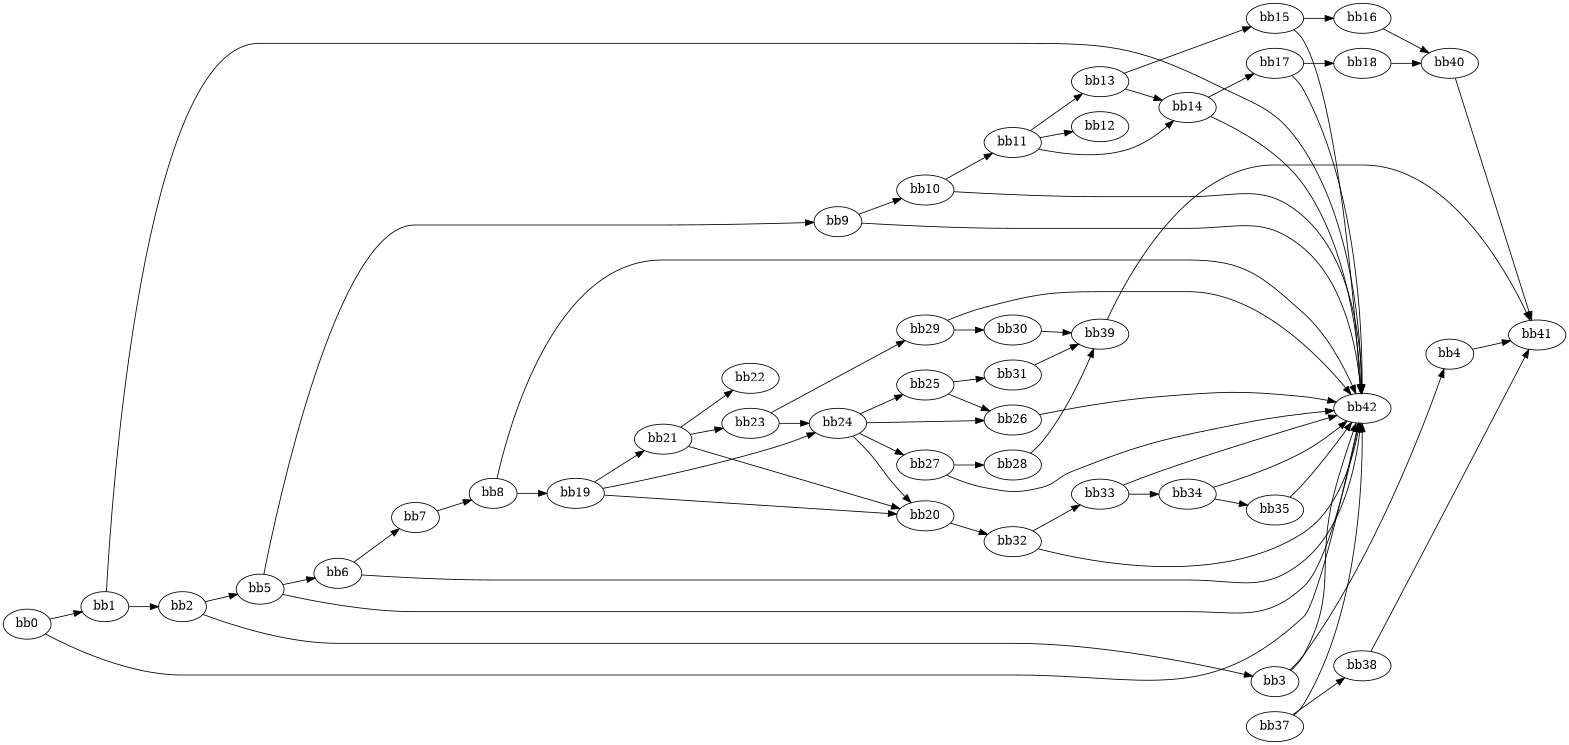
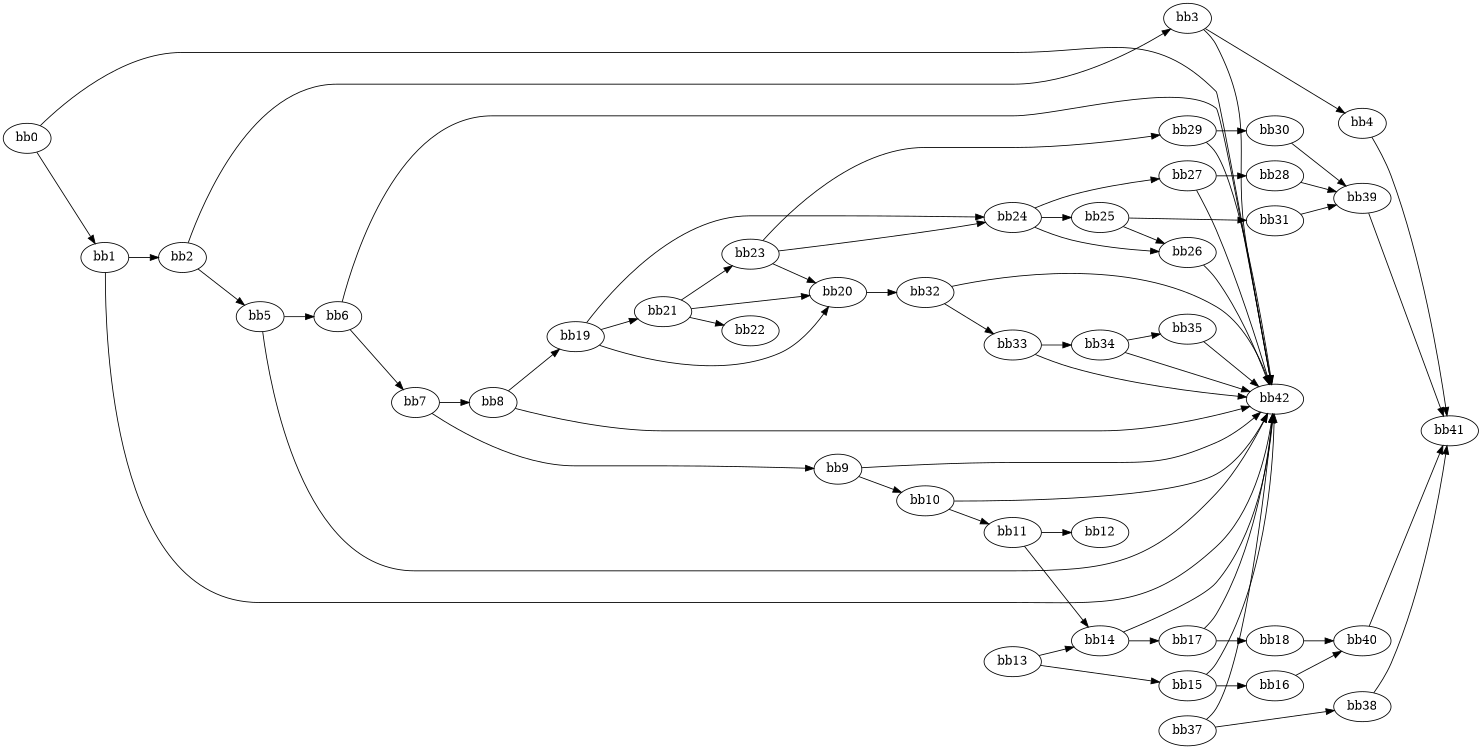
(1053, 115) -> none
(414, 225) -> (613, 466)
(880, 466) -> (790, 272)
